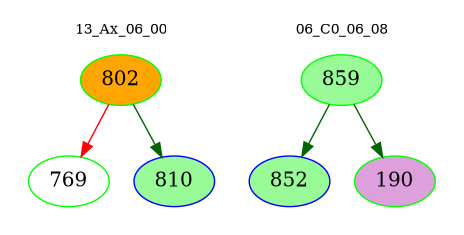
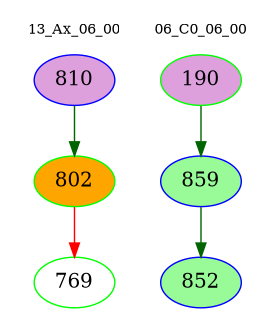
(342, 30) -> (201, 30)
(342, 80) -> (201, 181)
(144, 124) -> (74, 124)
(365, 124) -> (201, 124)
(174, 181) -> (74, 80)
